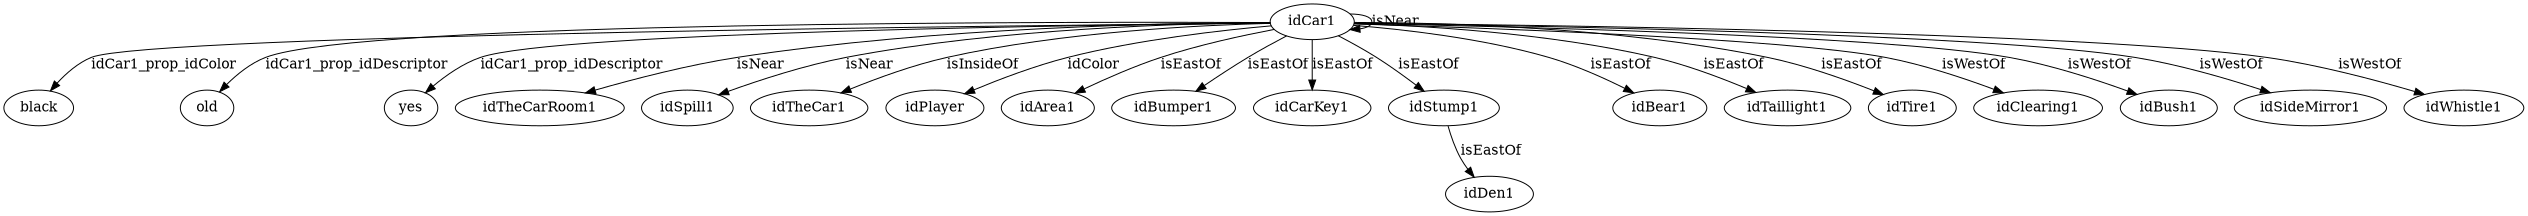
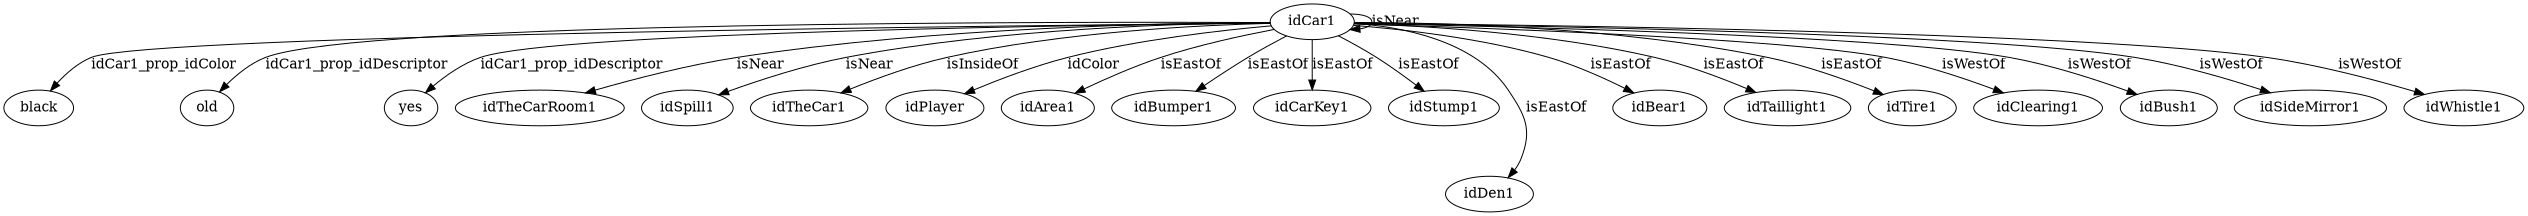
(1456, 149) -> (1478, 60)
